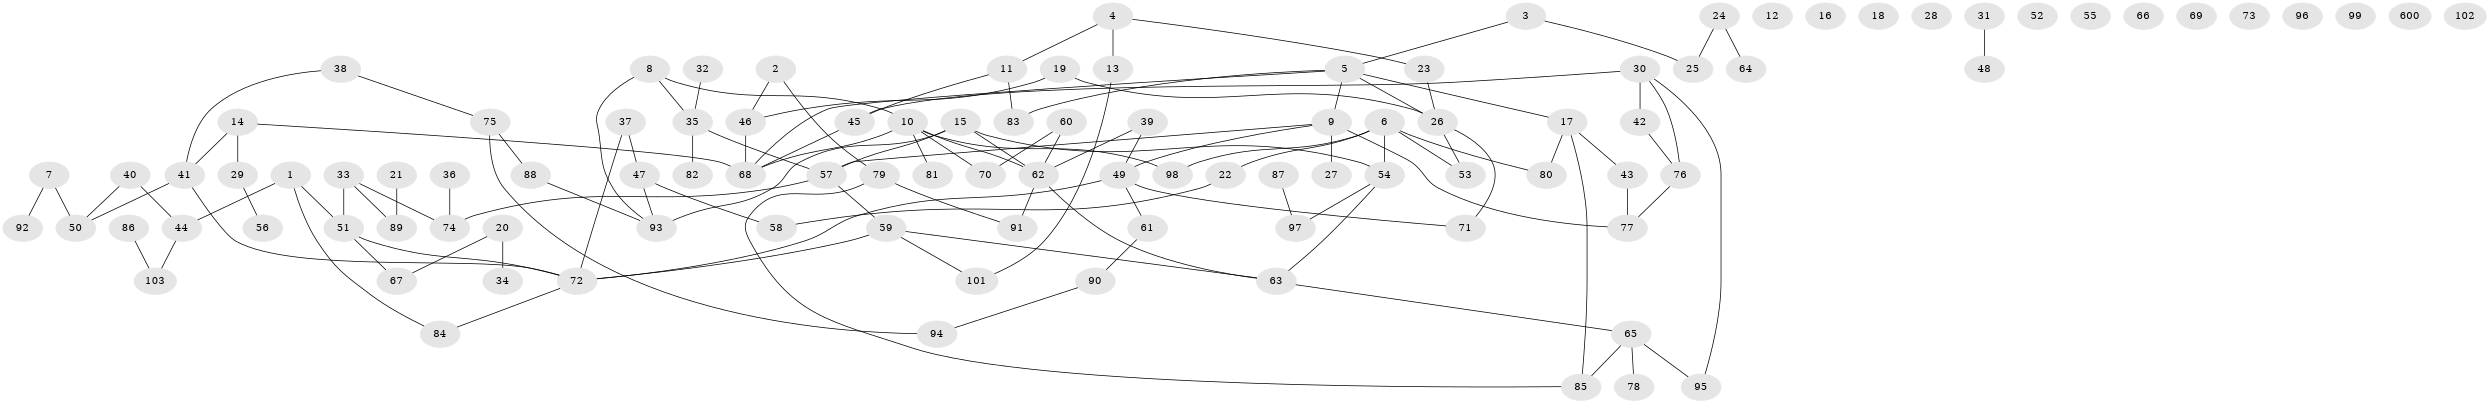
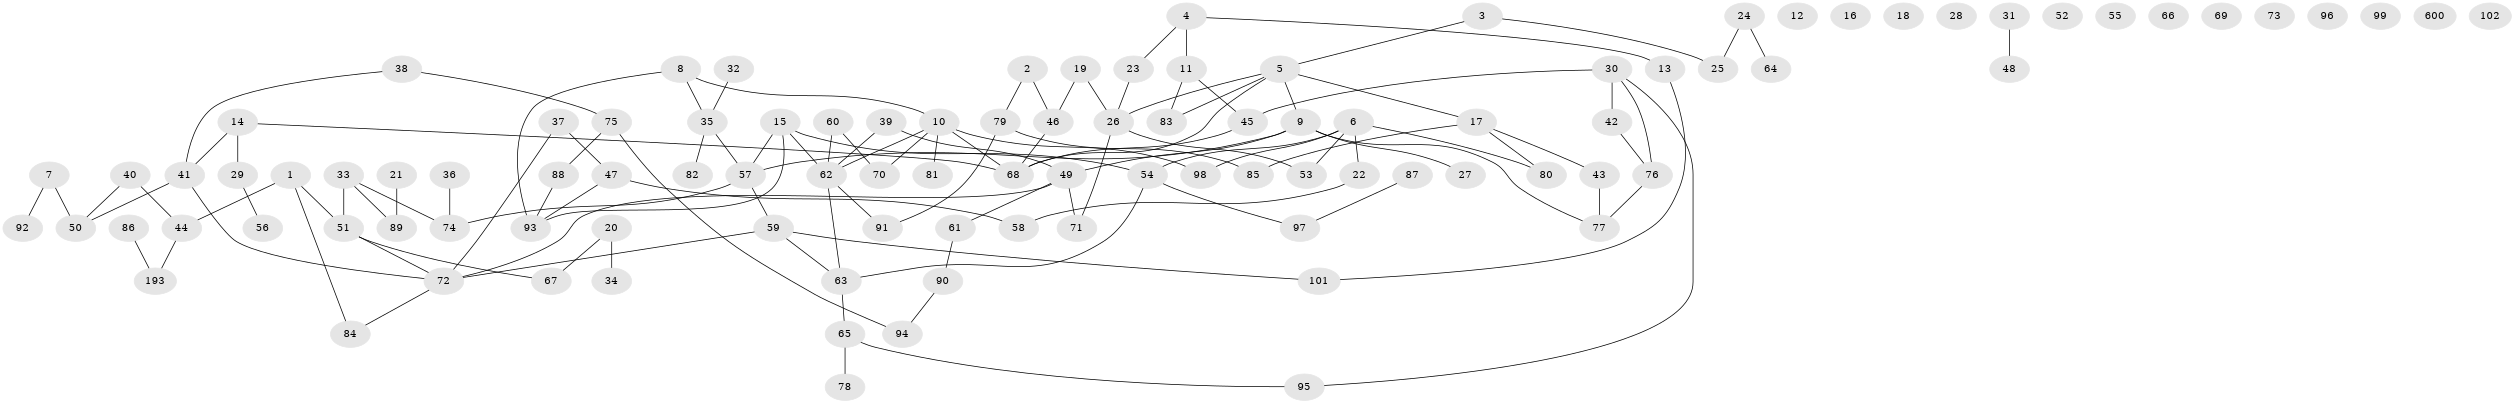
(155, 281) -> (155, 281)
(1606, 361) -> none
